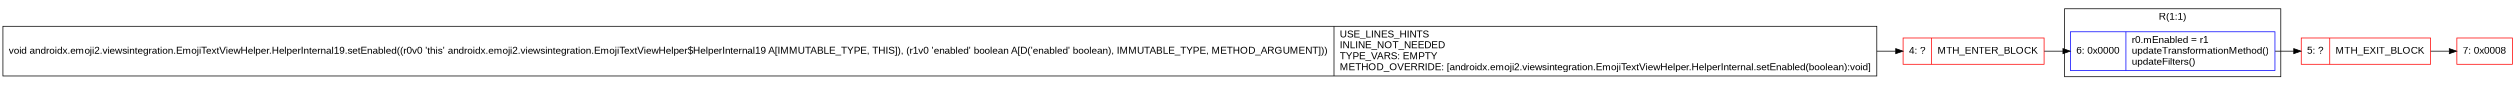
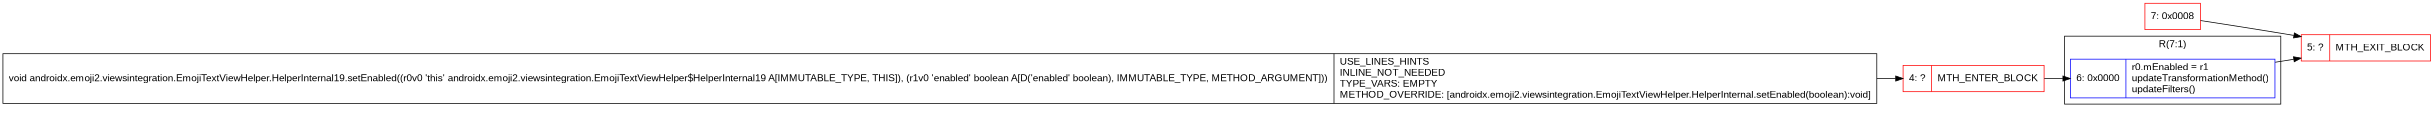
(2173, 17) -> (2173, 45)
(2440, 51) -> (2247, 28)
